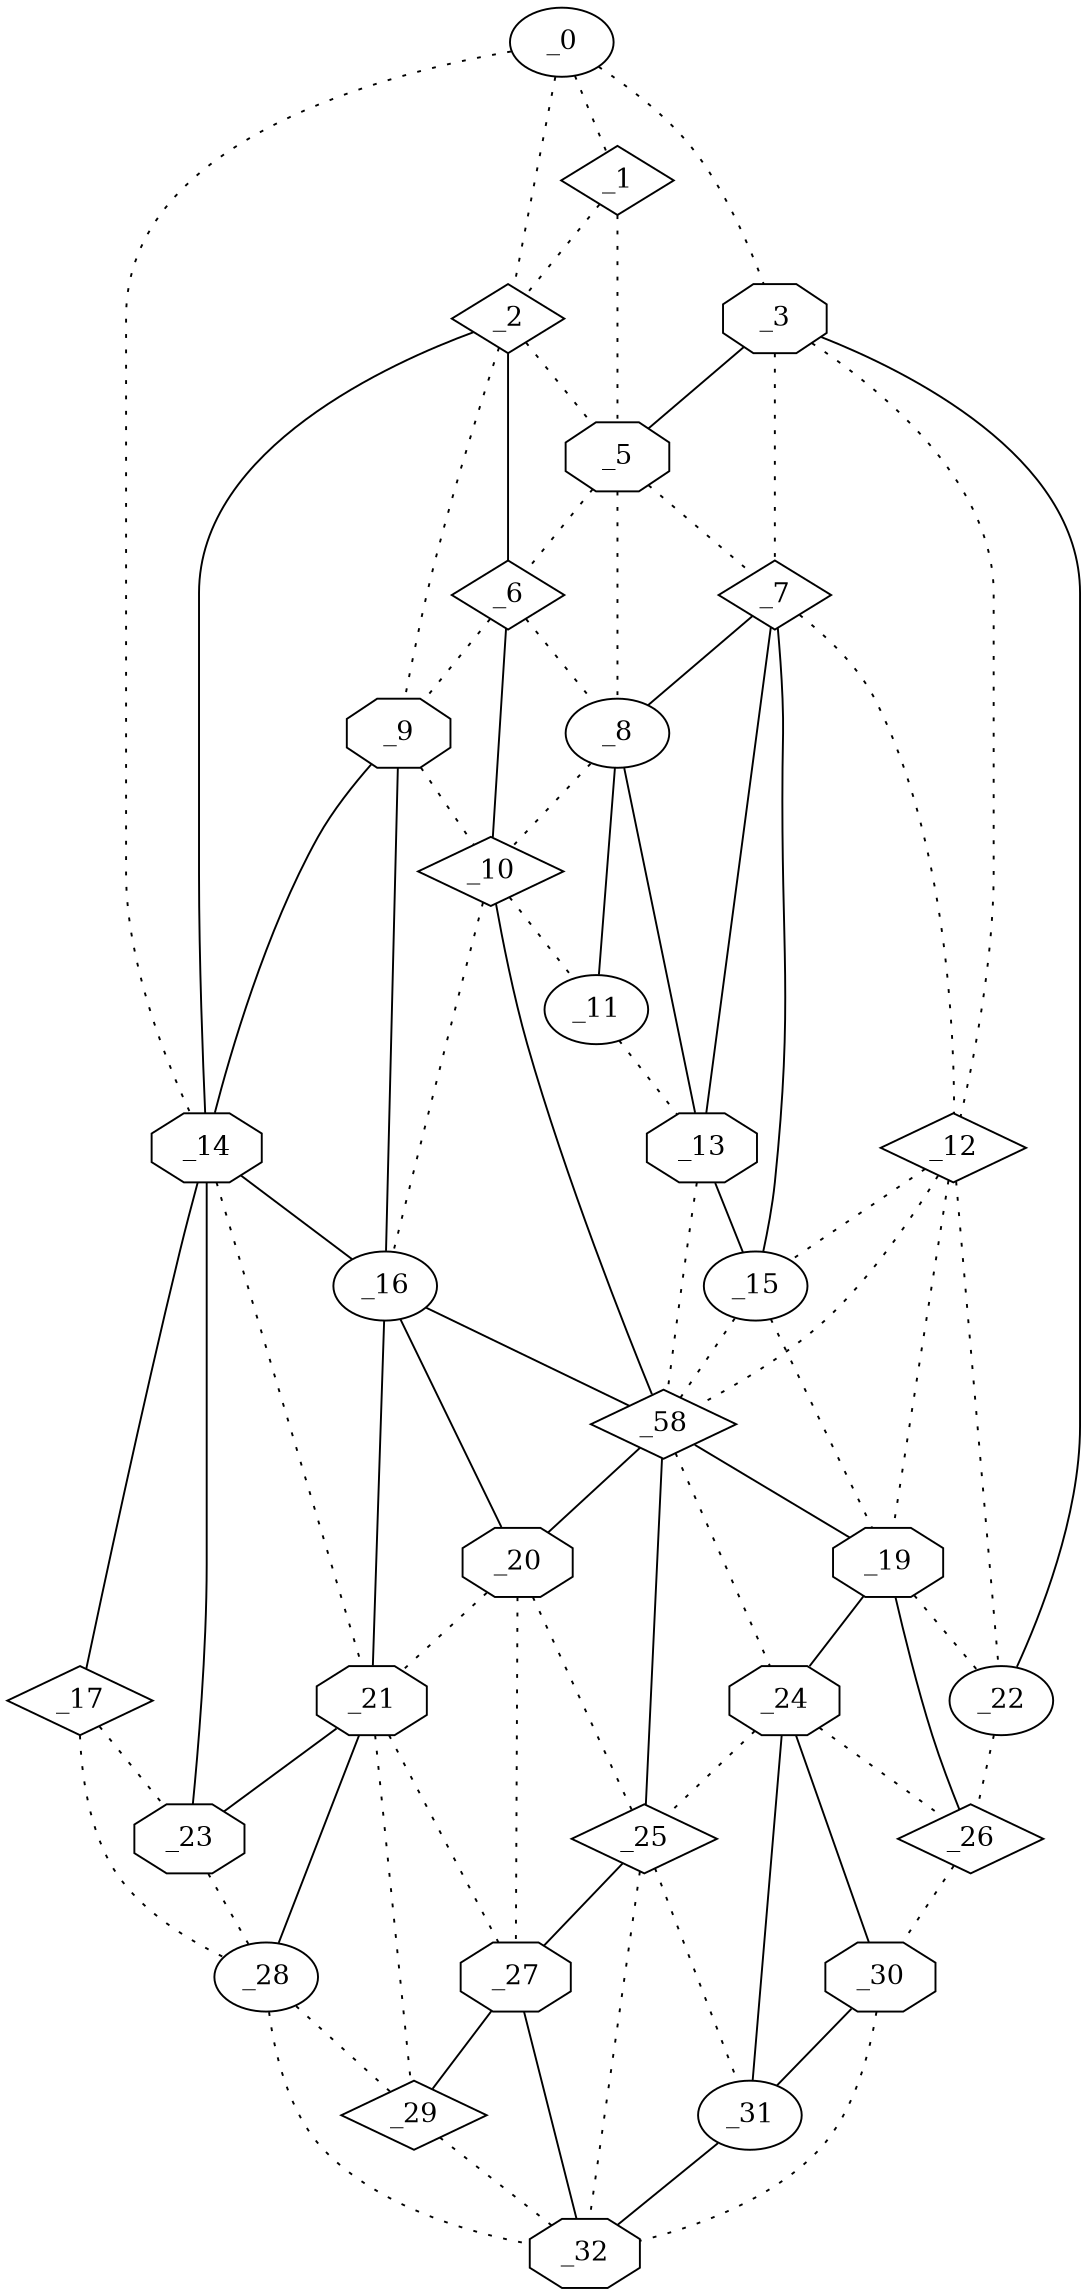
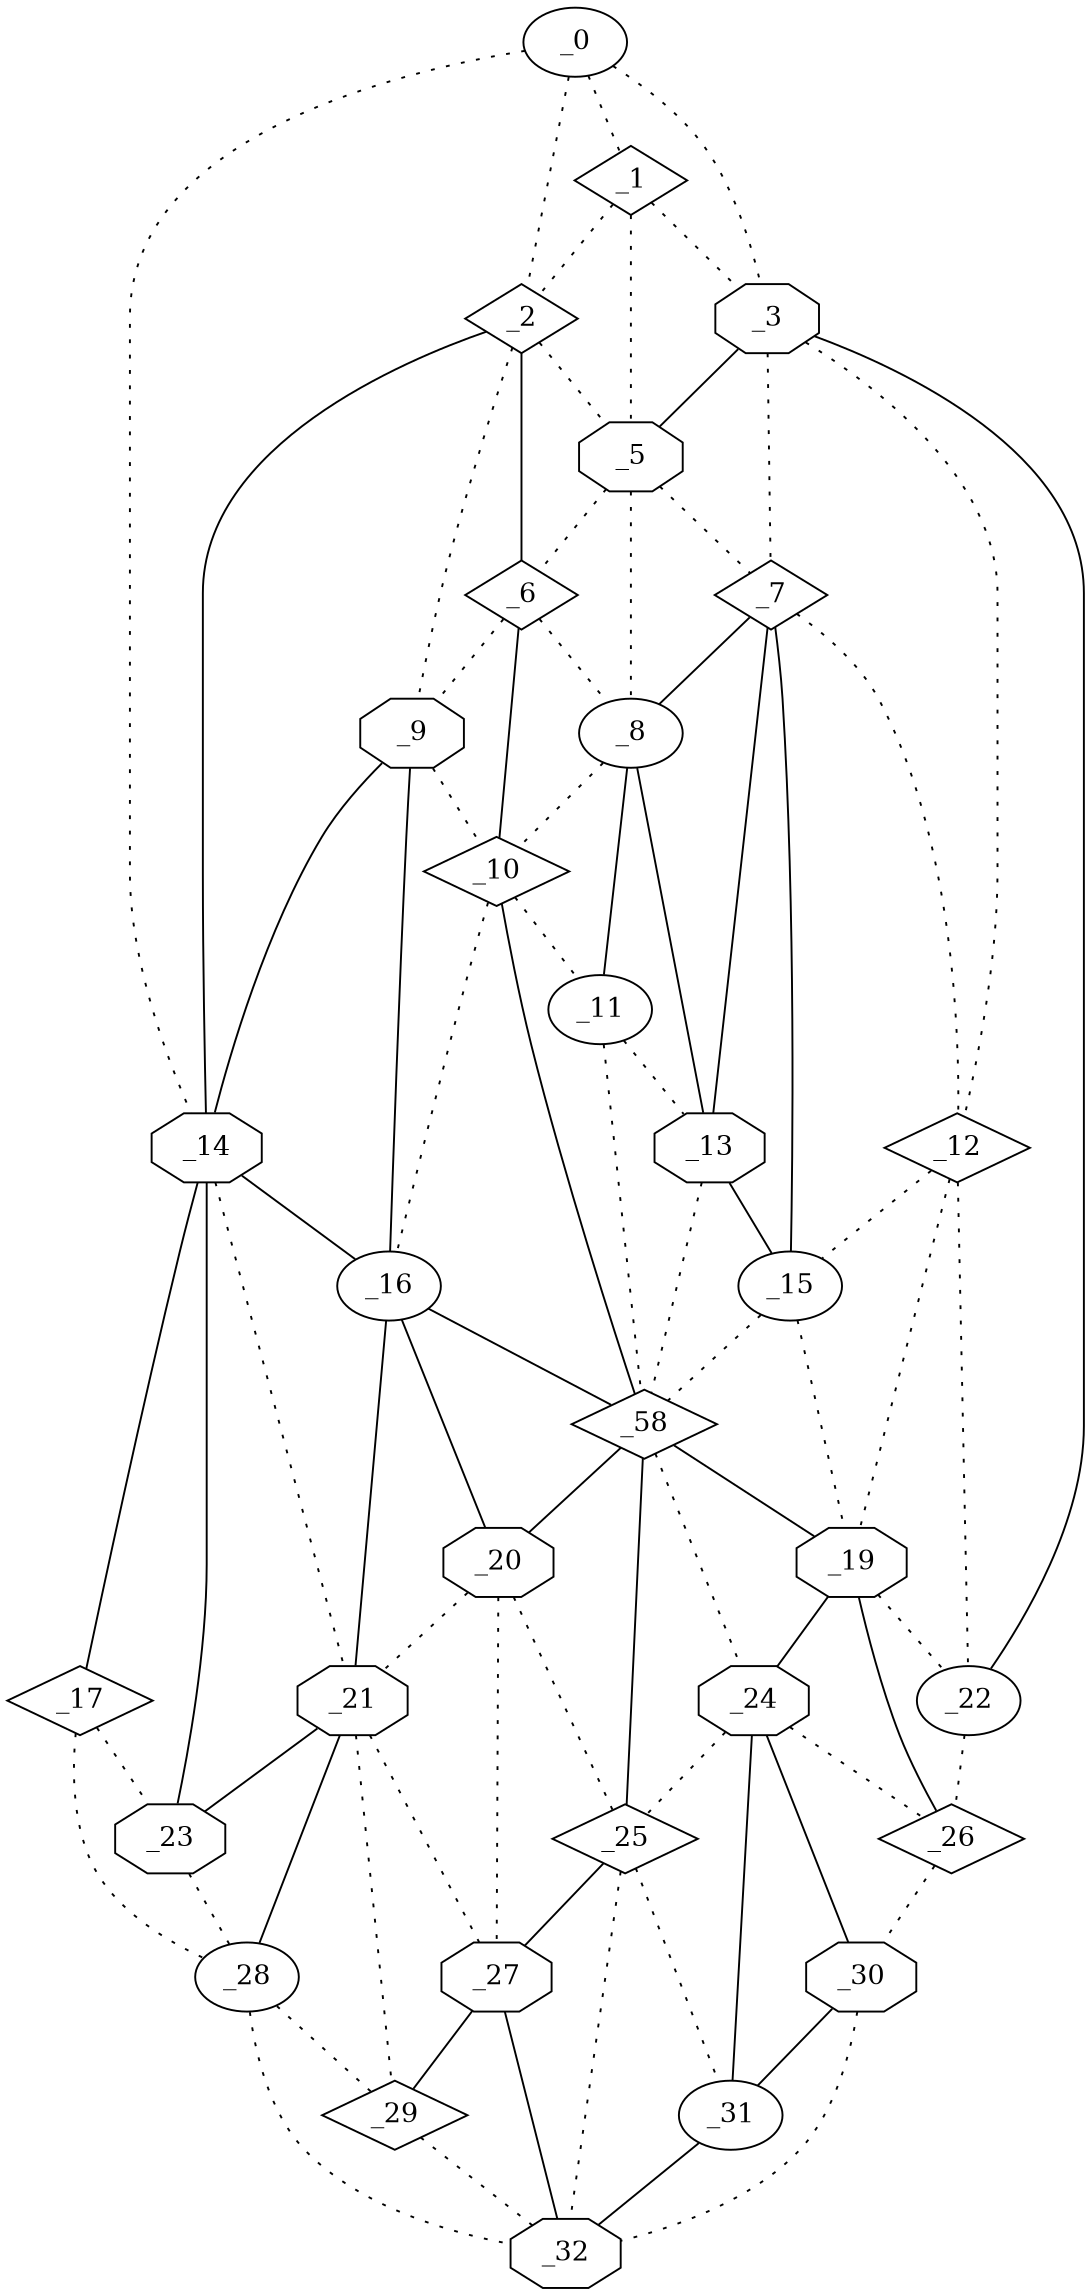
none -> (695, 246)
(836, 1310) -> (622, 1218)
